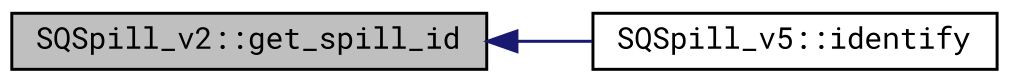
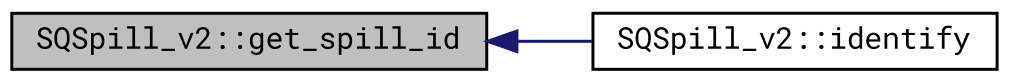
(795, 41) -> (795, 41)
